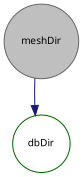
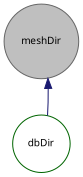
(35, 92) -> (48, 102)
